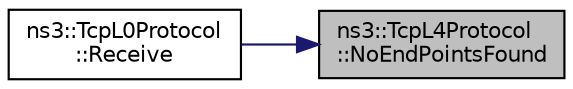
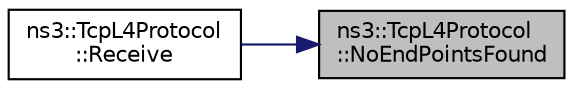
(125, 45) -> (125, 45)
